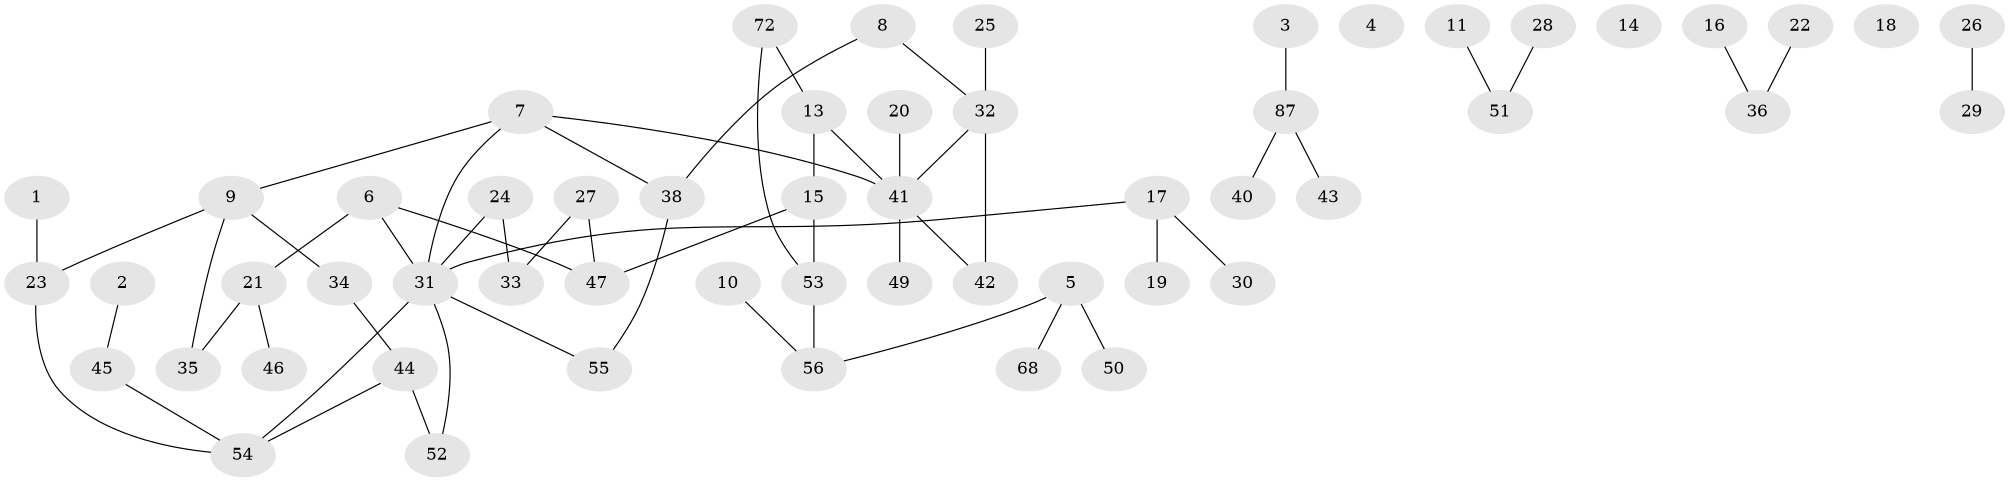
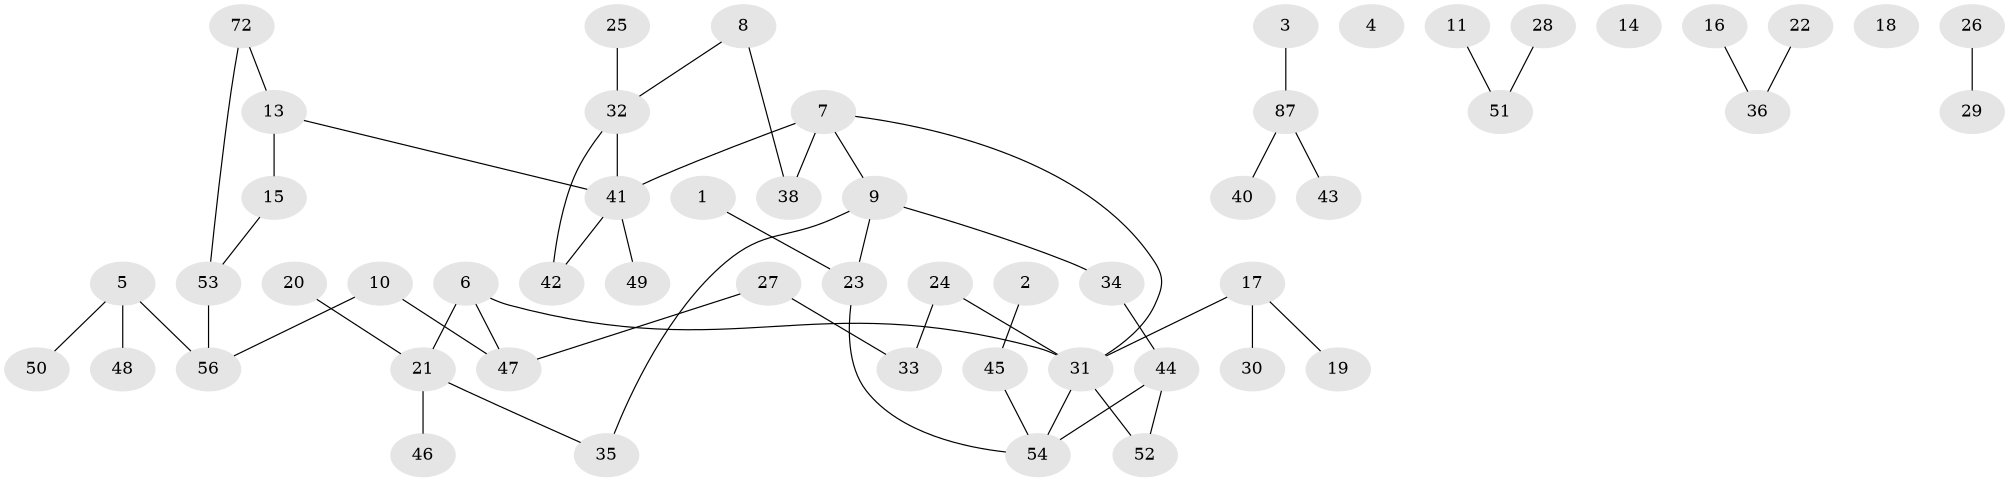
(900, 155) -> (359, 327)
(705, 241) -> (438, 323)
(599, 369) -> none
(1028, 369) -> (123, 369)
